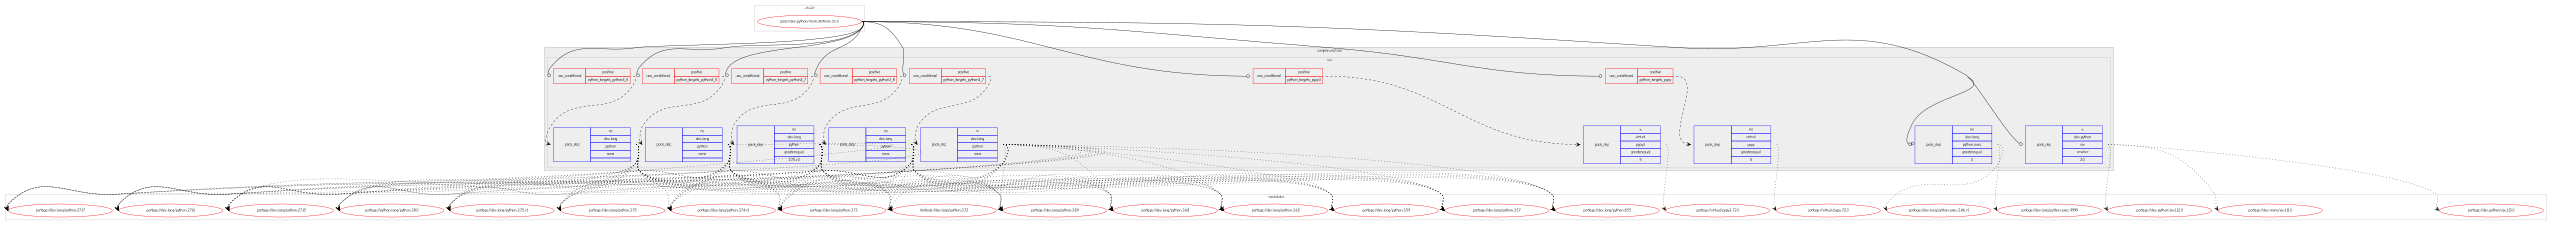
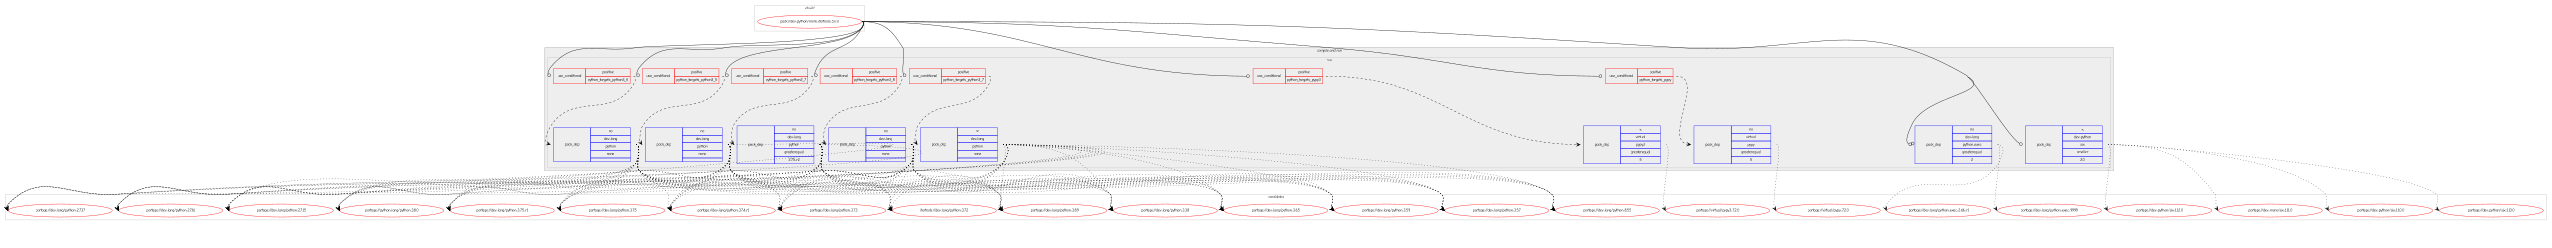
(60, 211) -> (60, 211)
(1165, 211) -> (1165, 211)
none -> (2381, 211)
